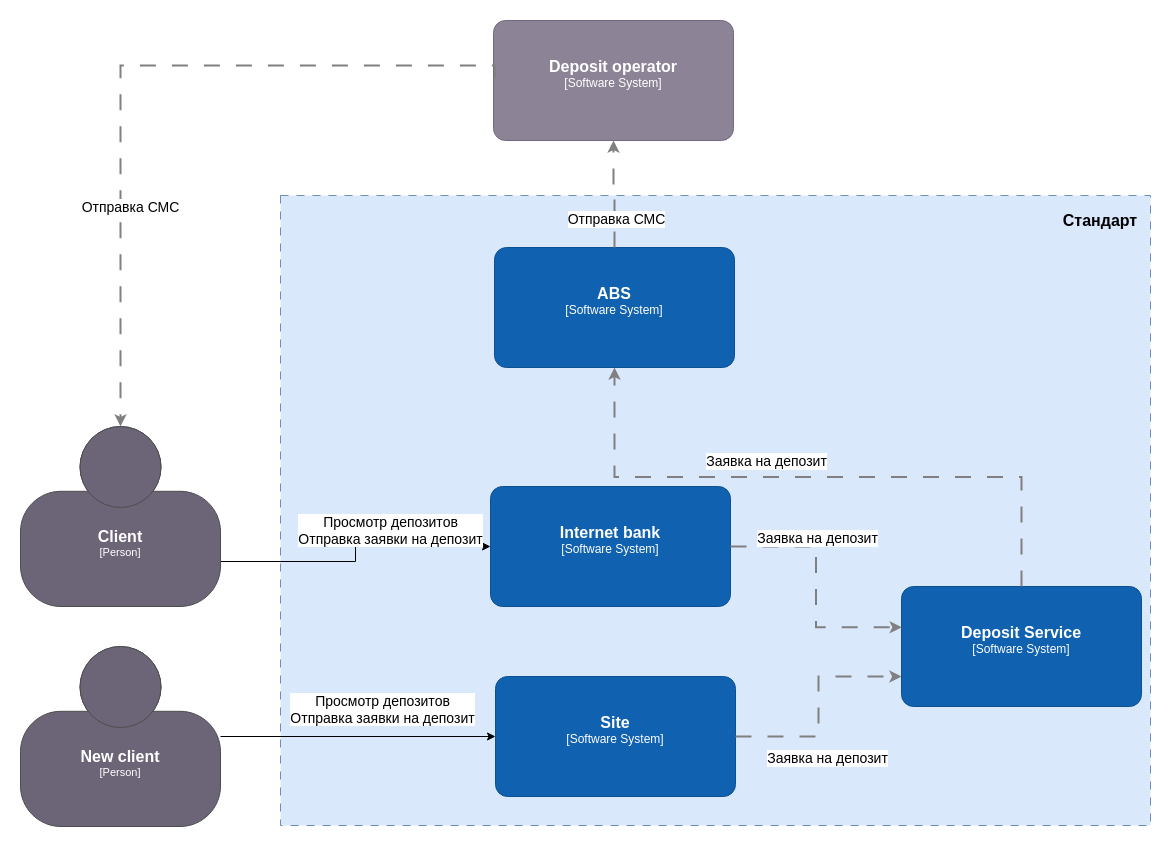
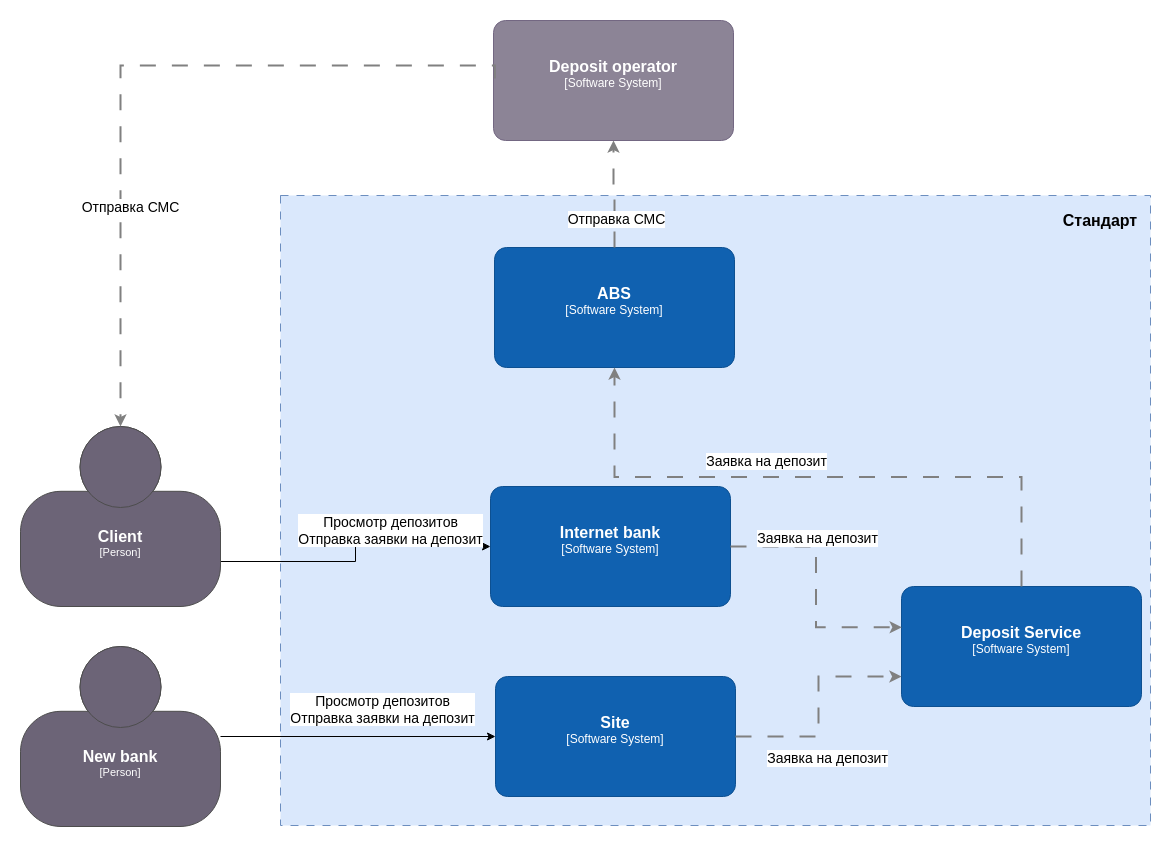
(121, 770) -> (121, 770)
